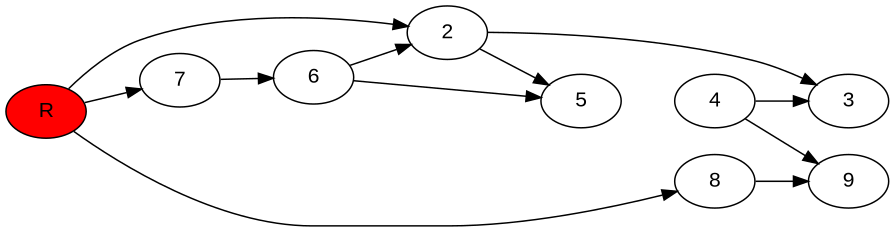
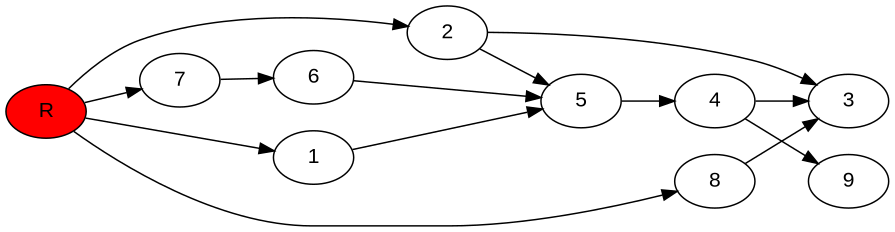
(373, 57) -> none
none -> (641, 101)
none -> (314, 158)
(774, 181) -> (772, 147)
